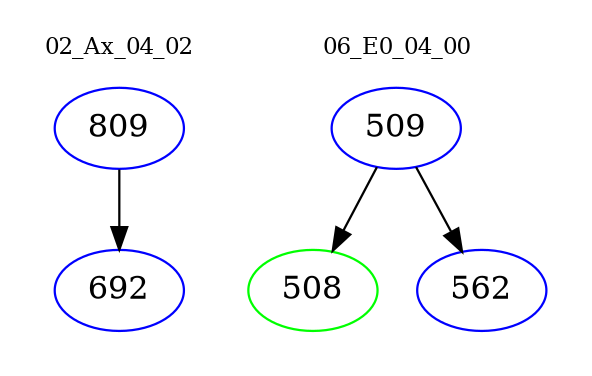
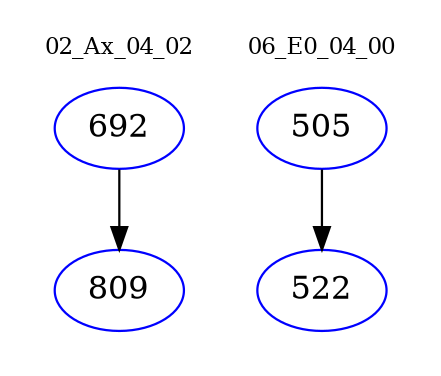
(396, 128) -> (322, 128)
(119, 198) -> (119, 198)
(313, 290) -> none
(482, 290) -> (322, 290)
